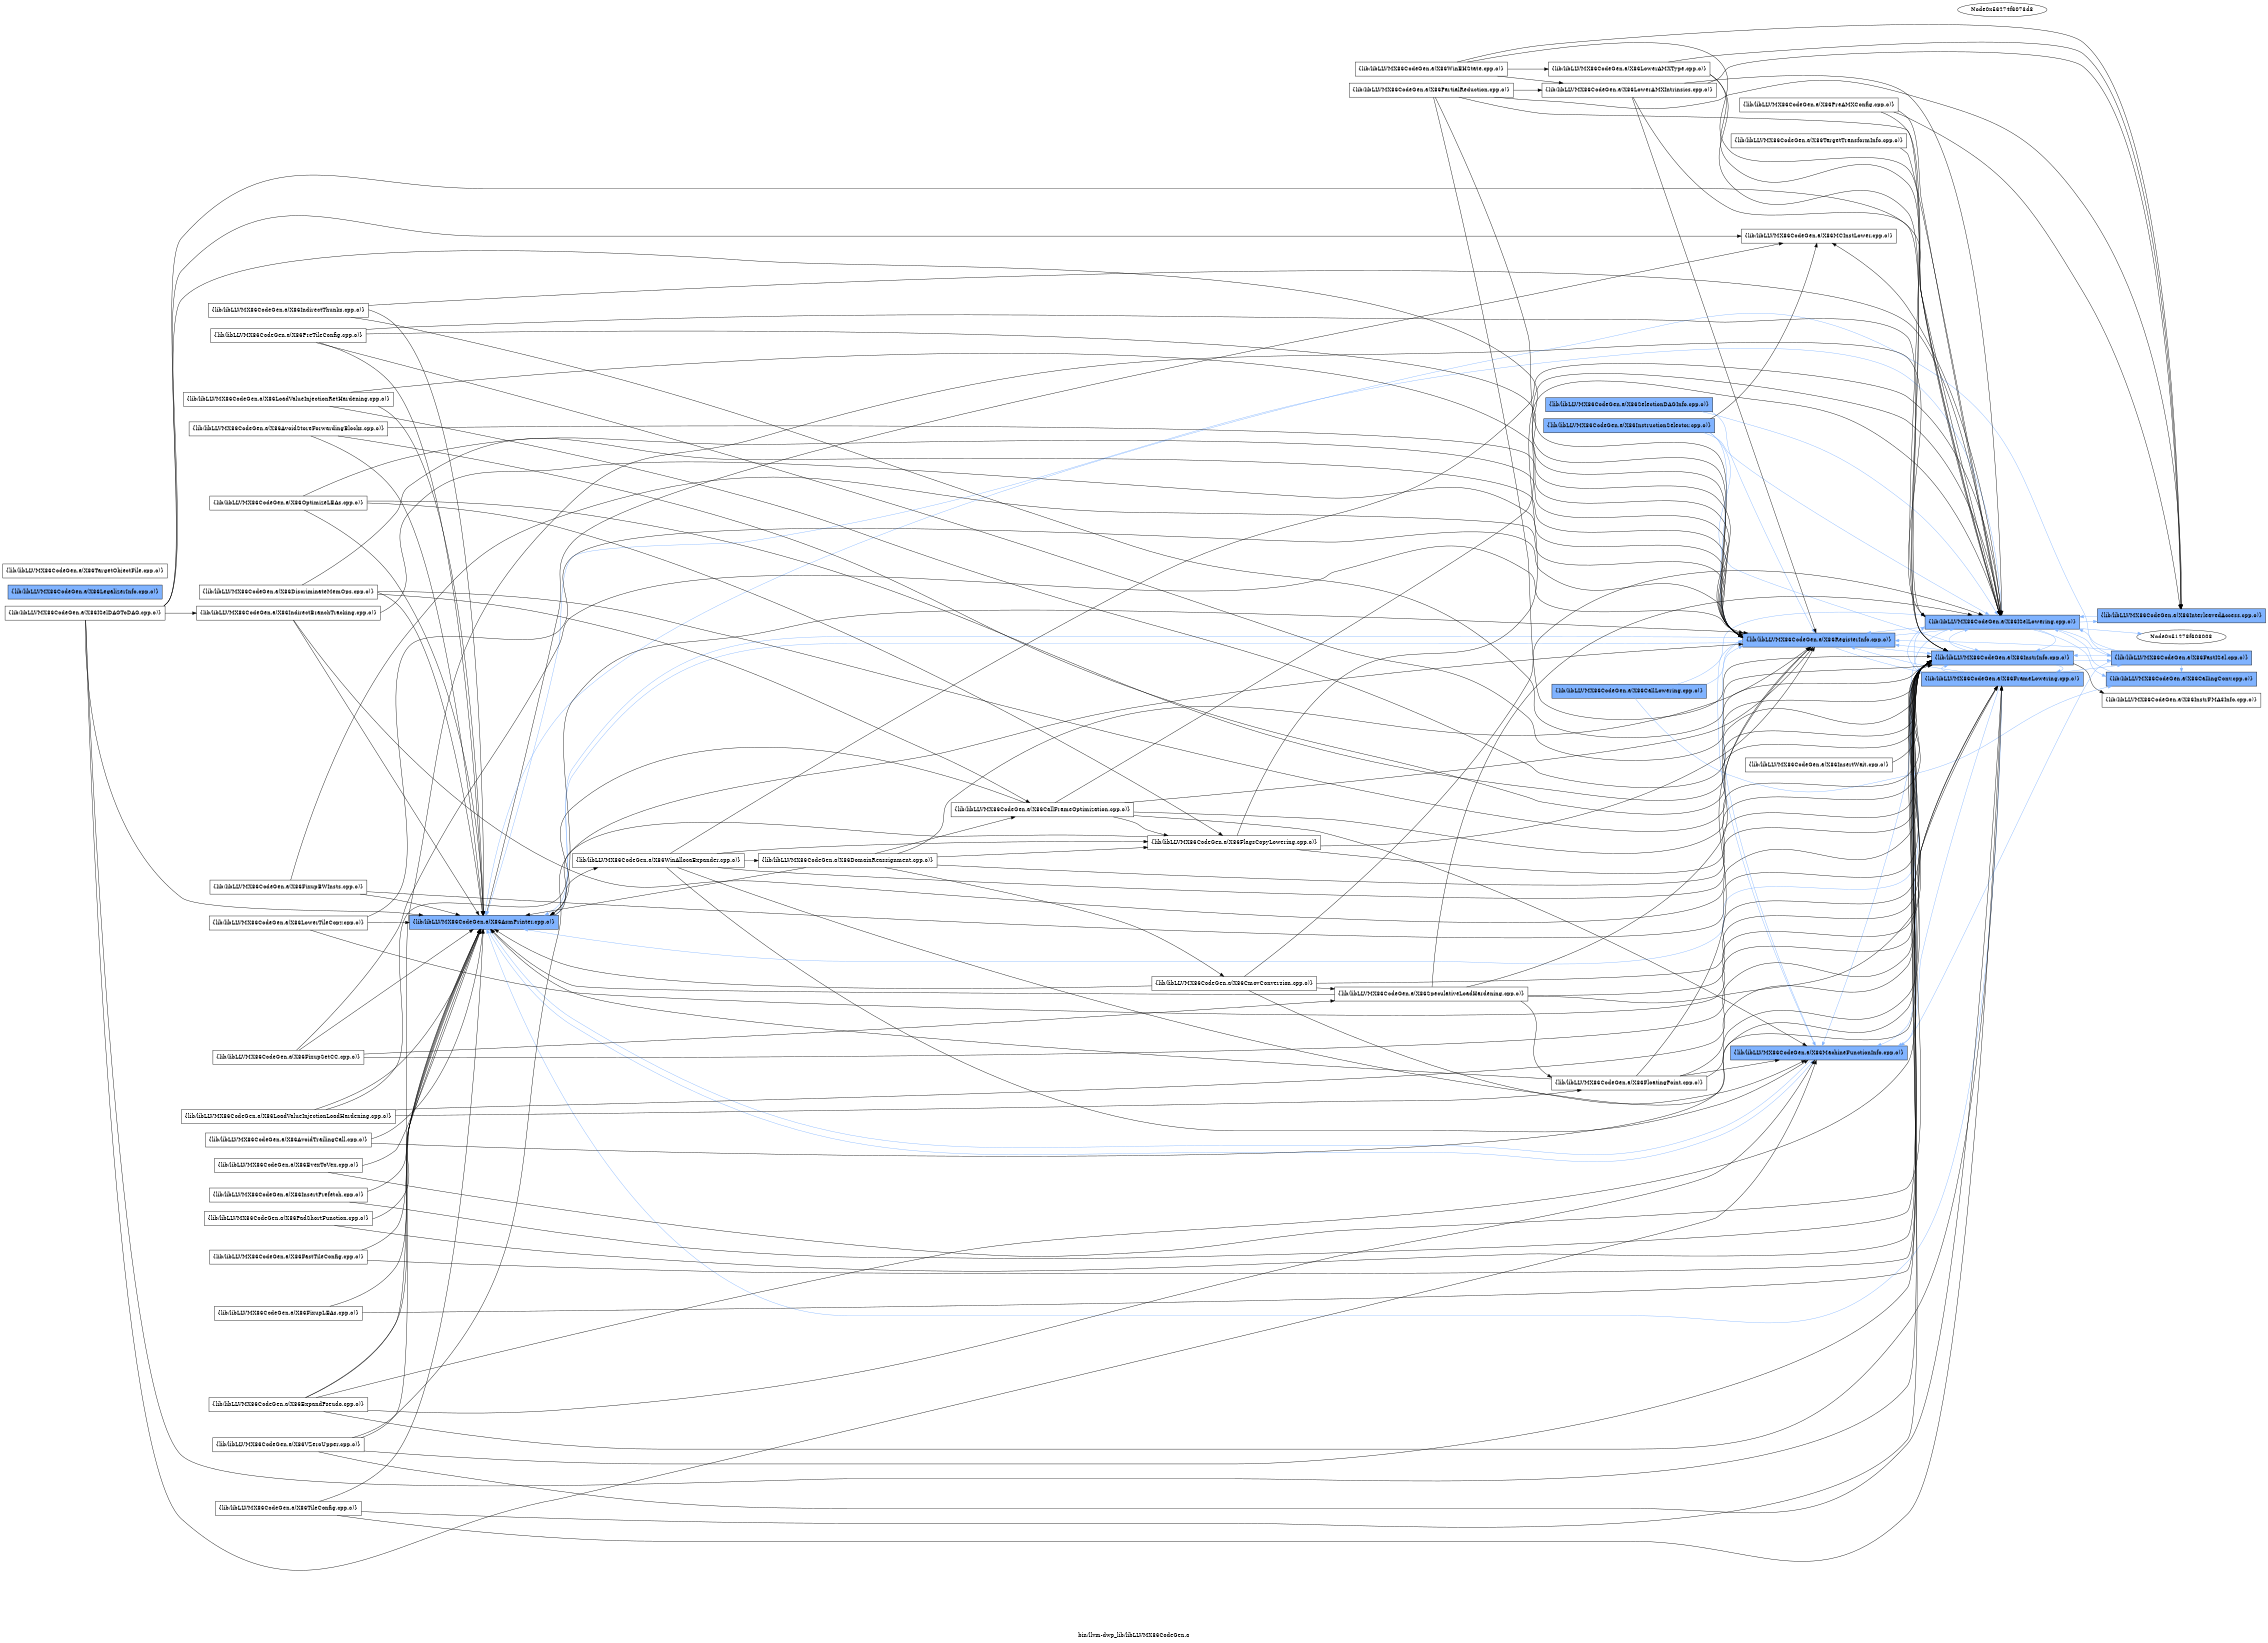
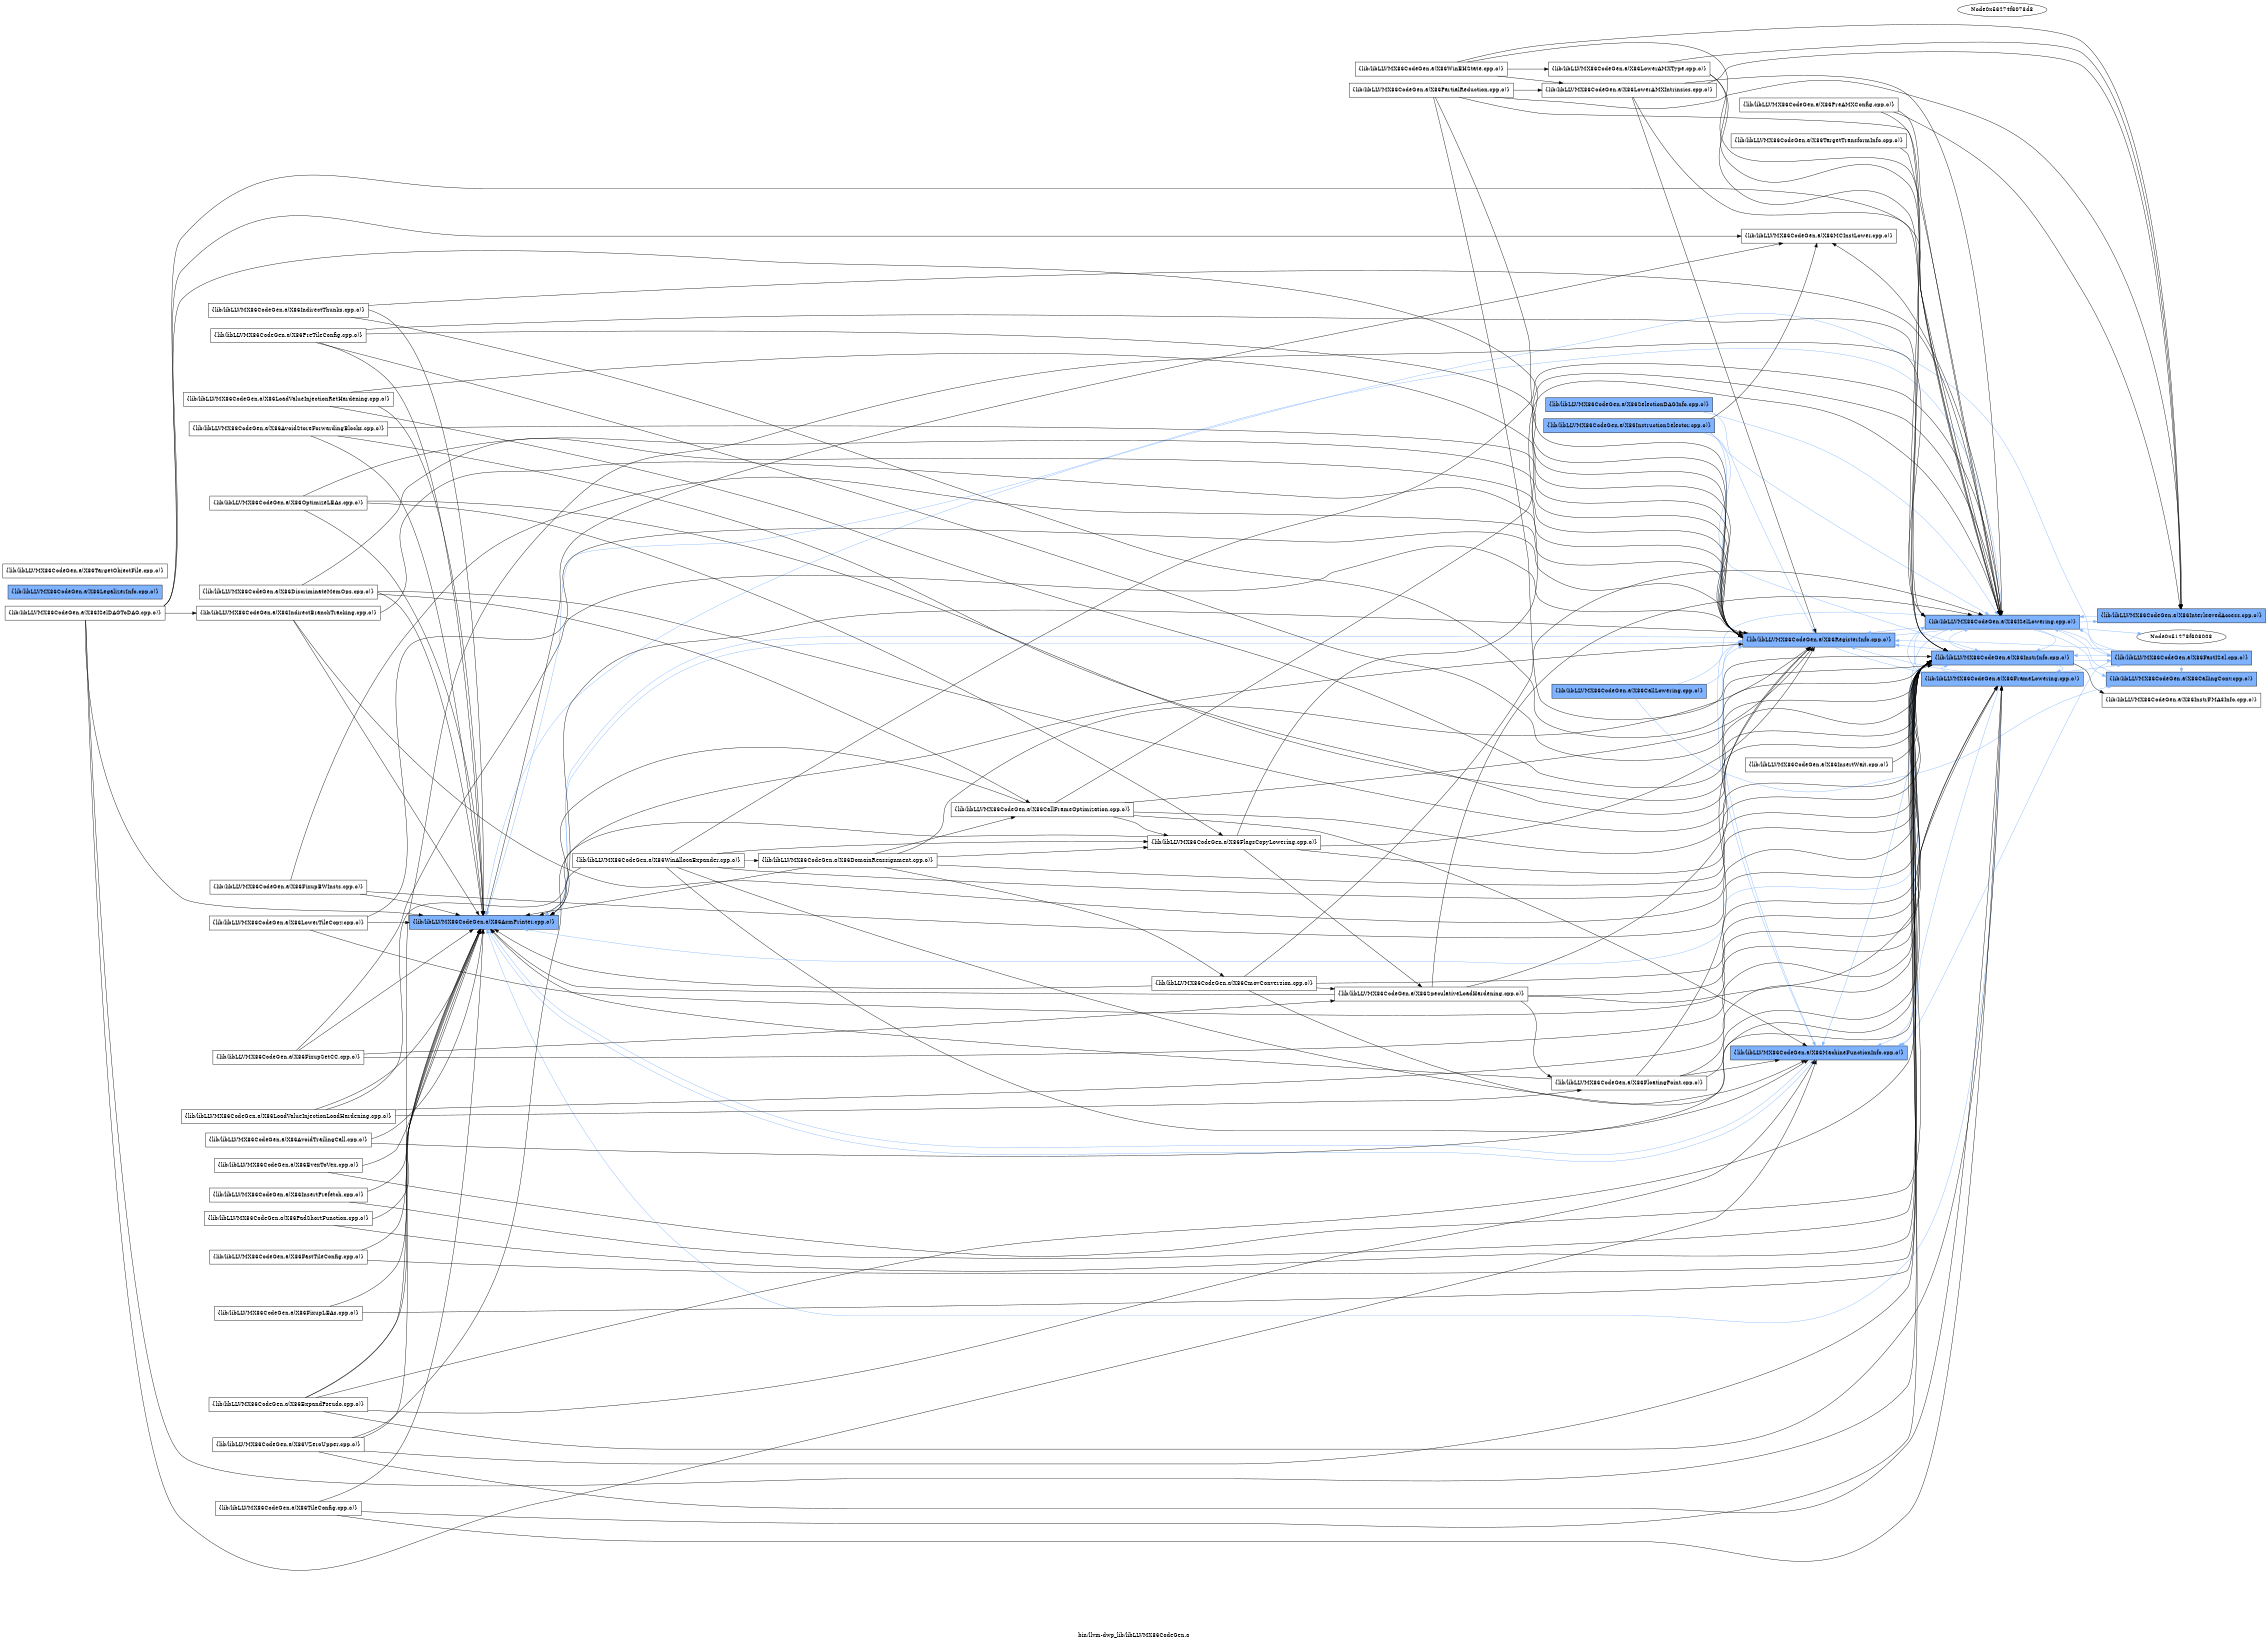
(1897, 650) -> none
(572, 880) -> (565, 893)
none -> (1327, 914)
